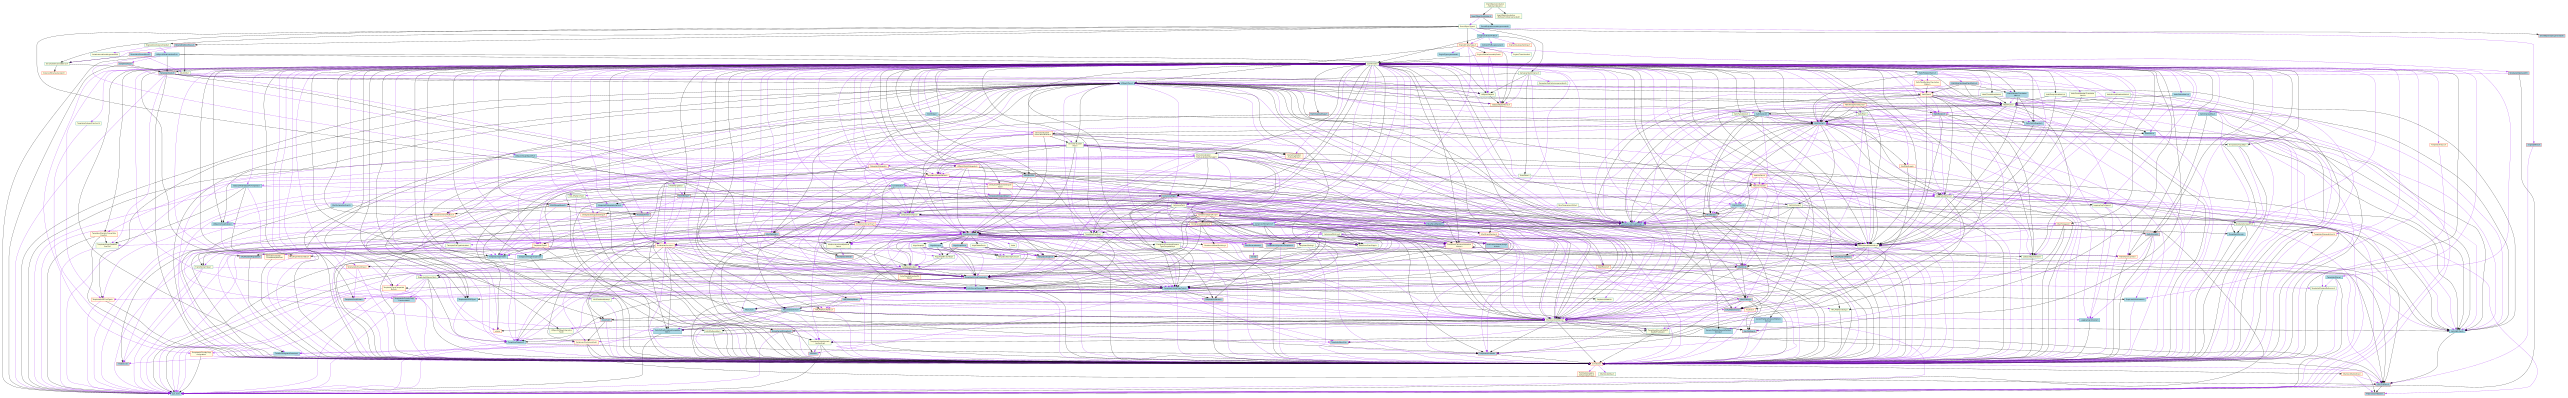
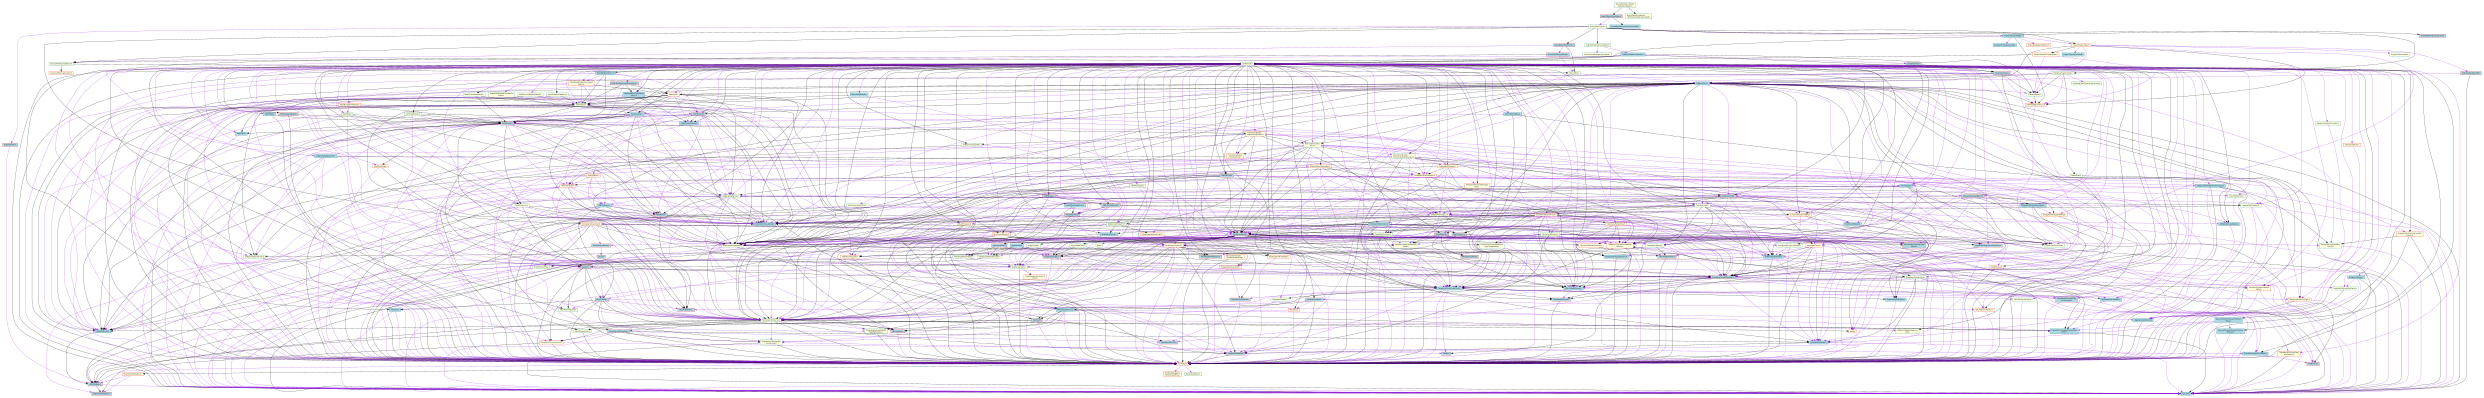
(530, 227) -> (1497, 209)
none -> (1618, 288)
